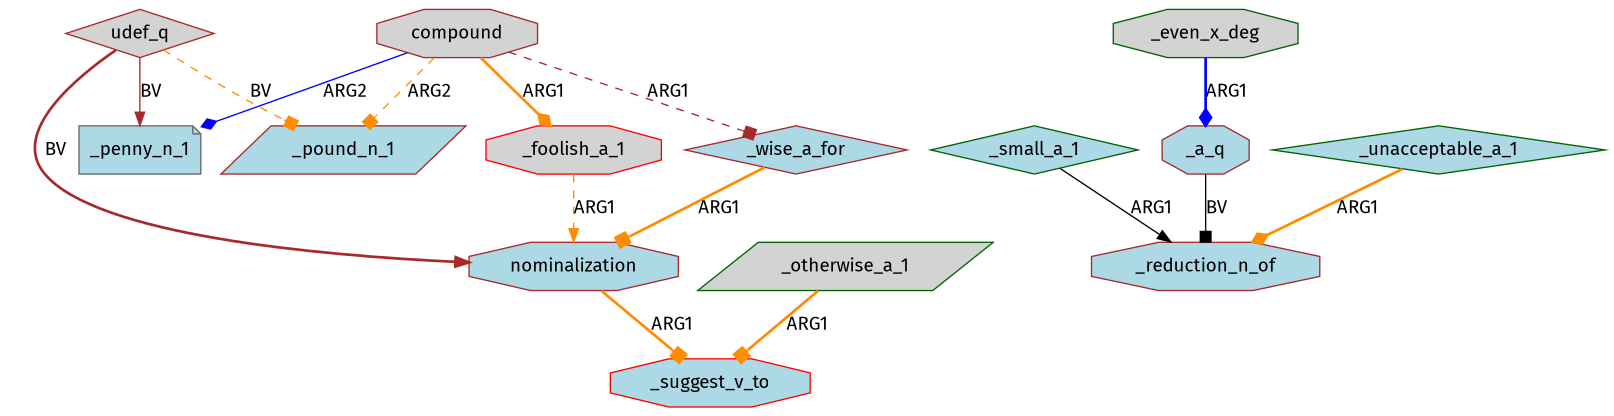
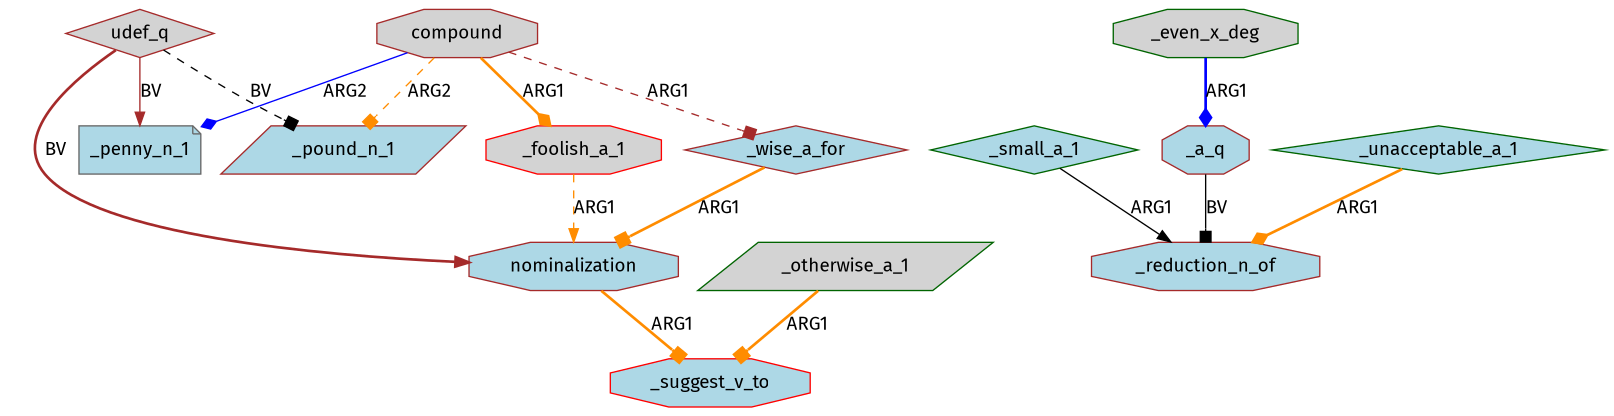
(223, 86) -> (223, 86)
